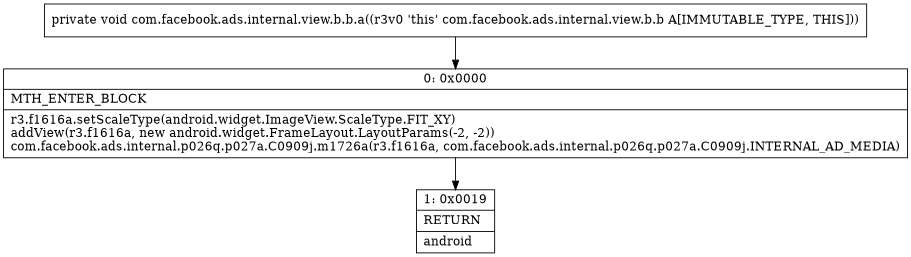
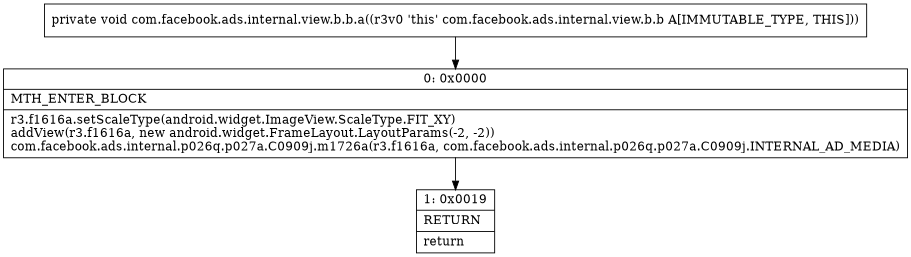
(448, 242) -> (444, 242)
